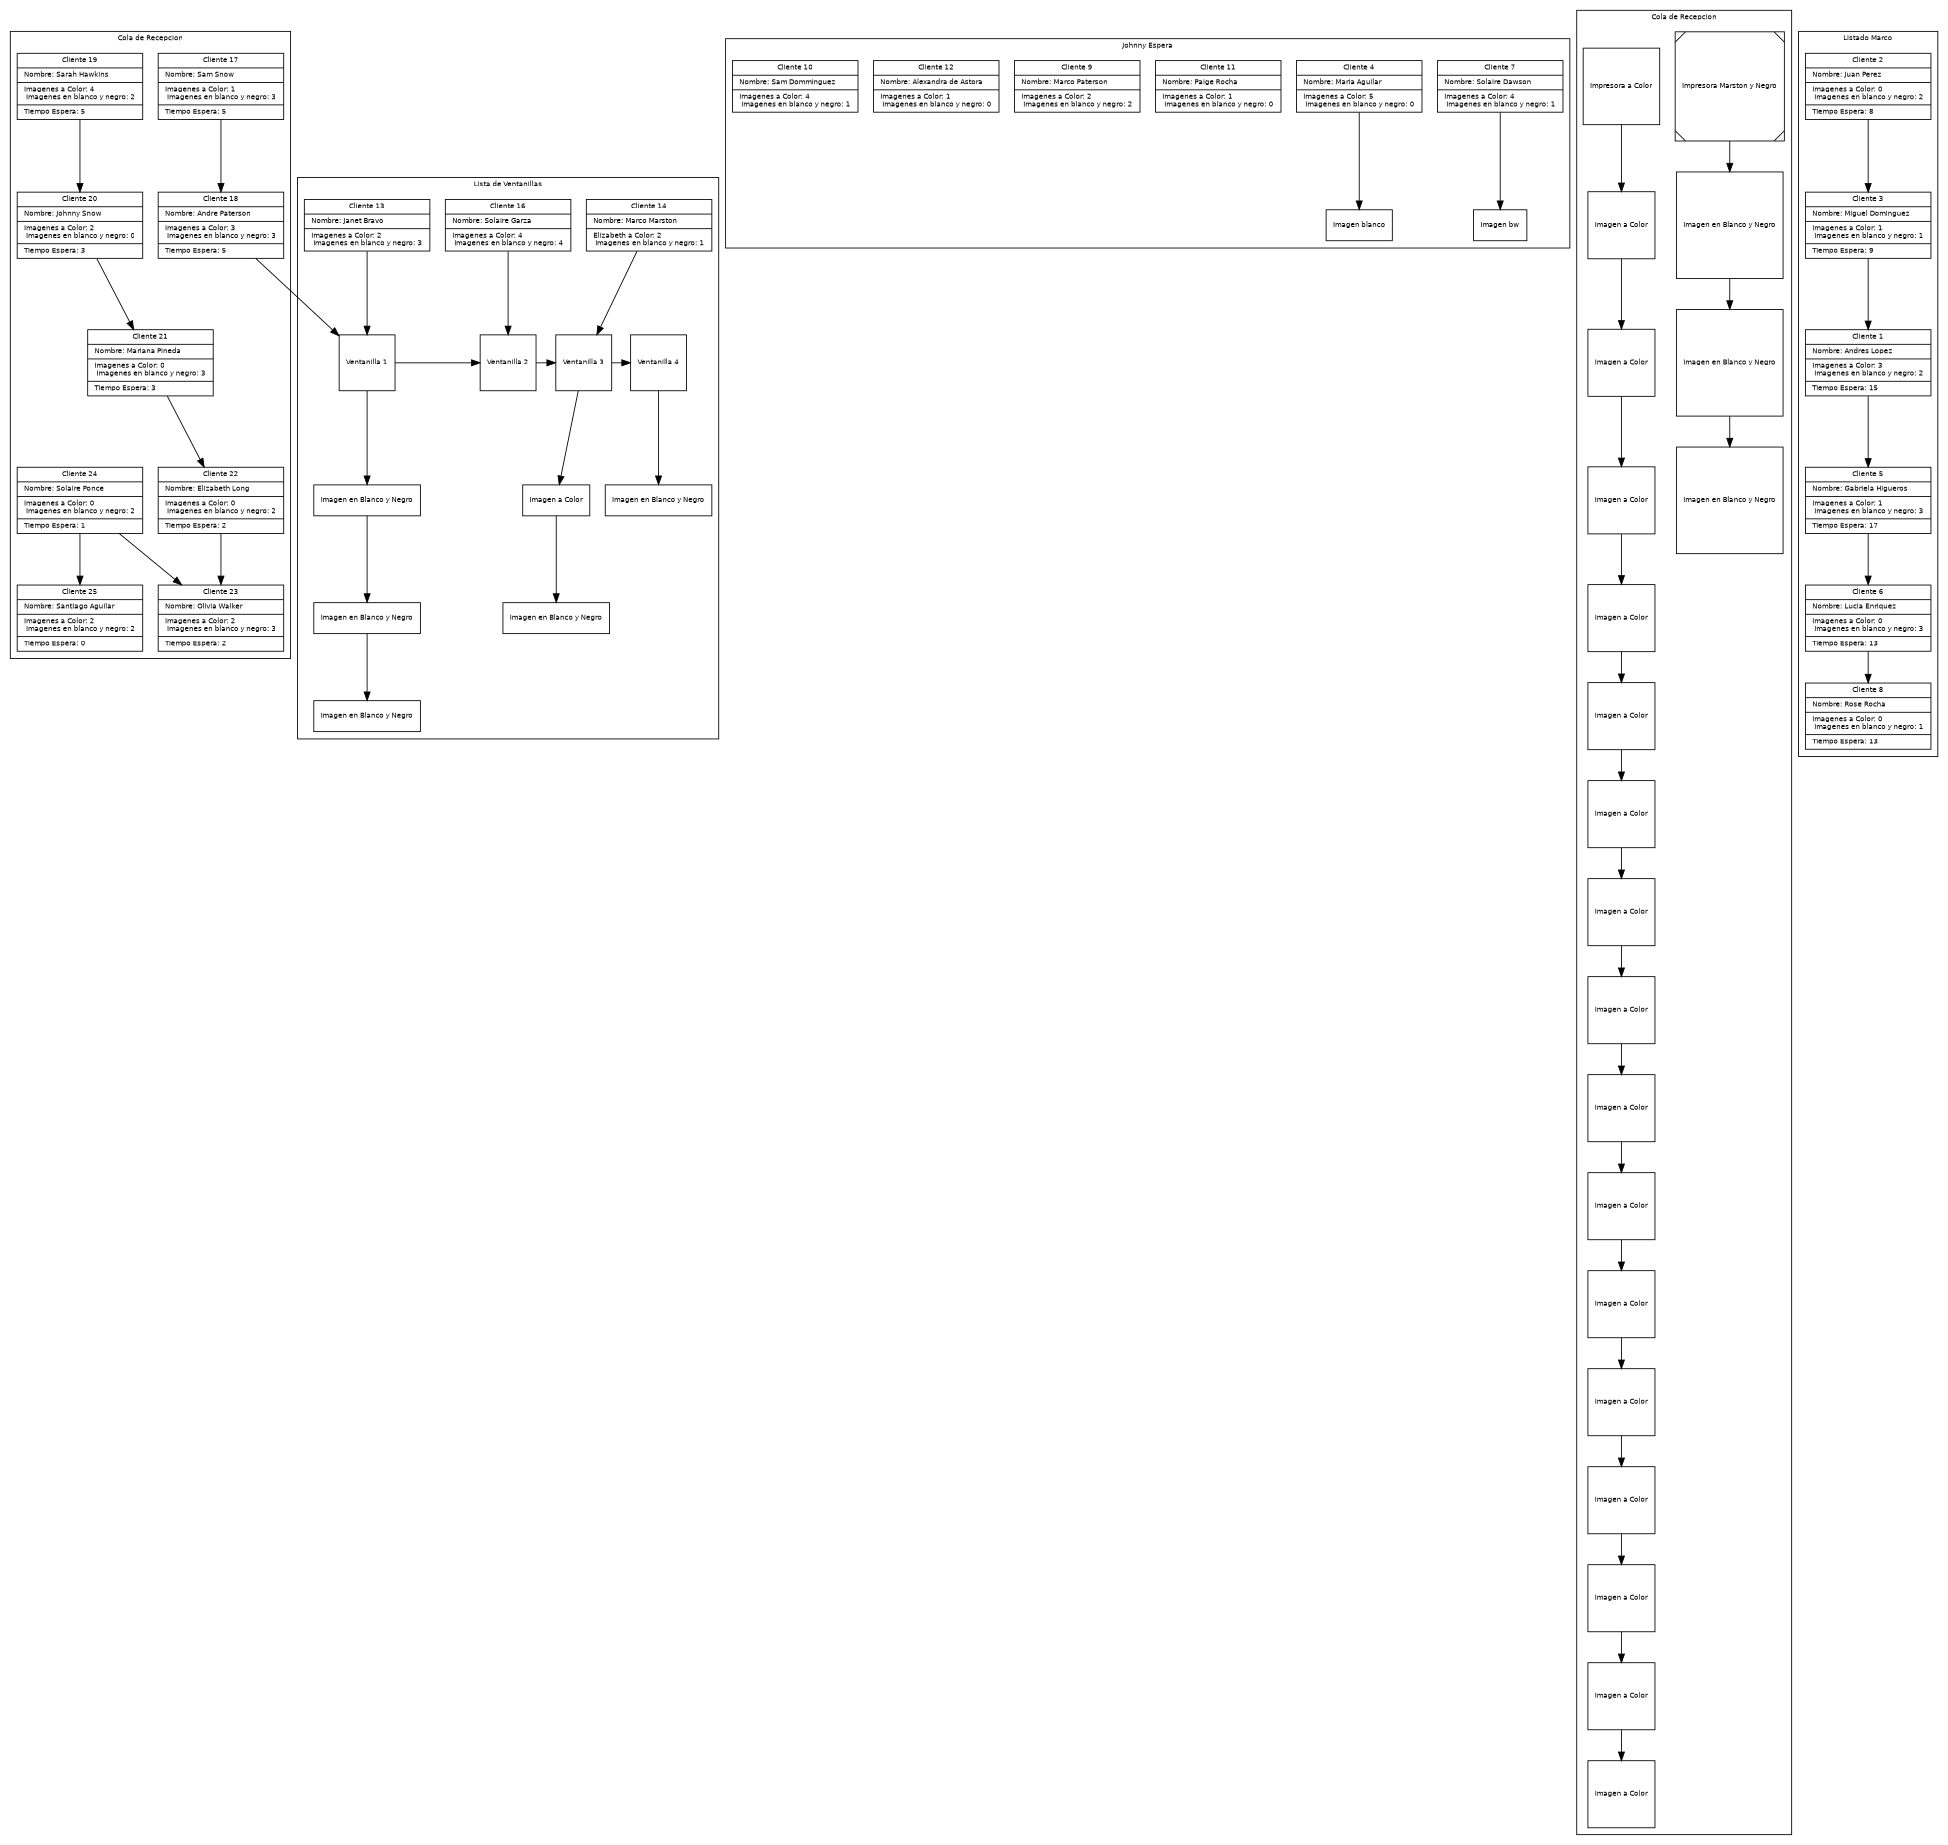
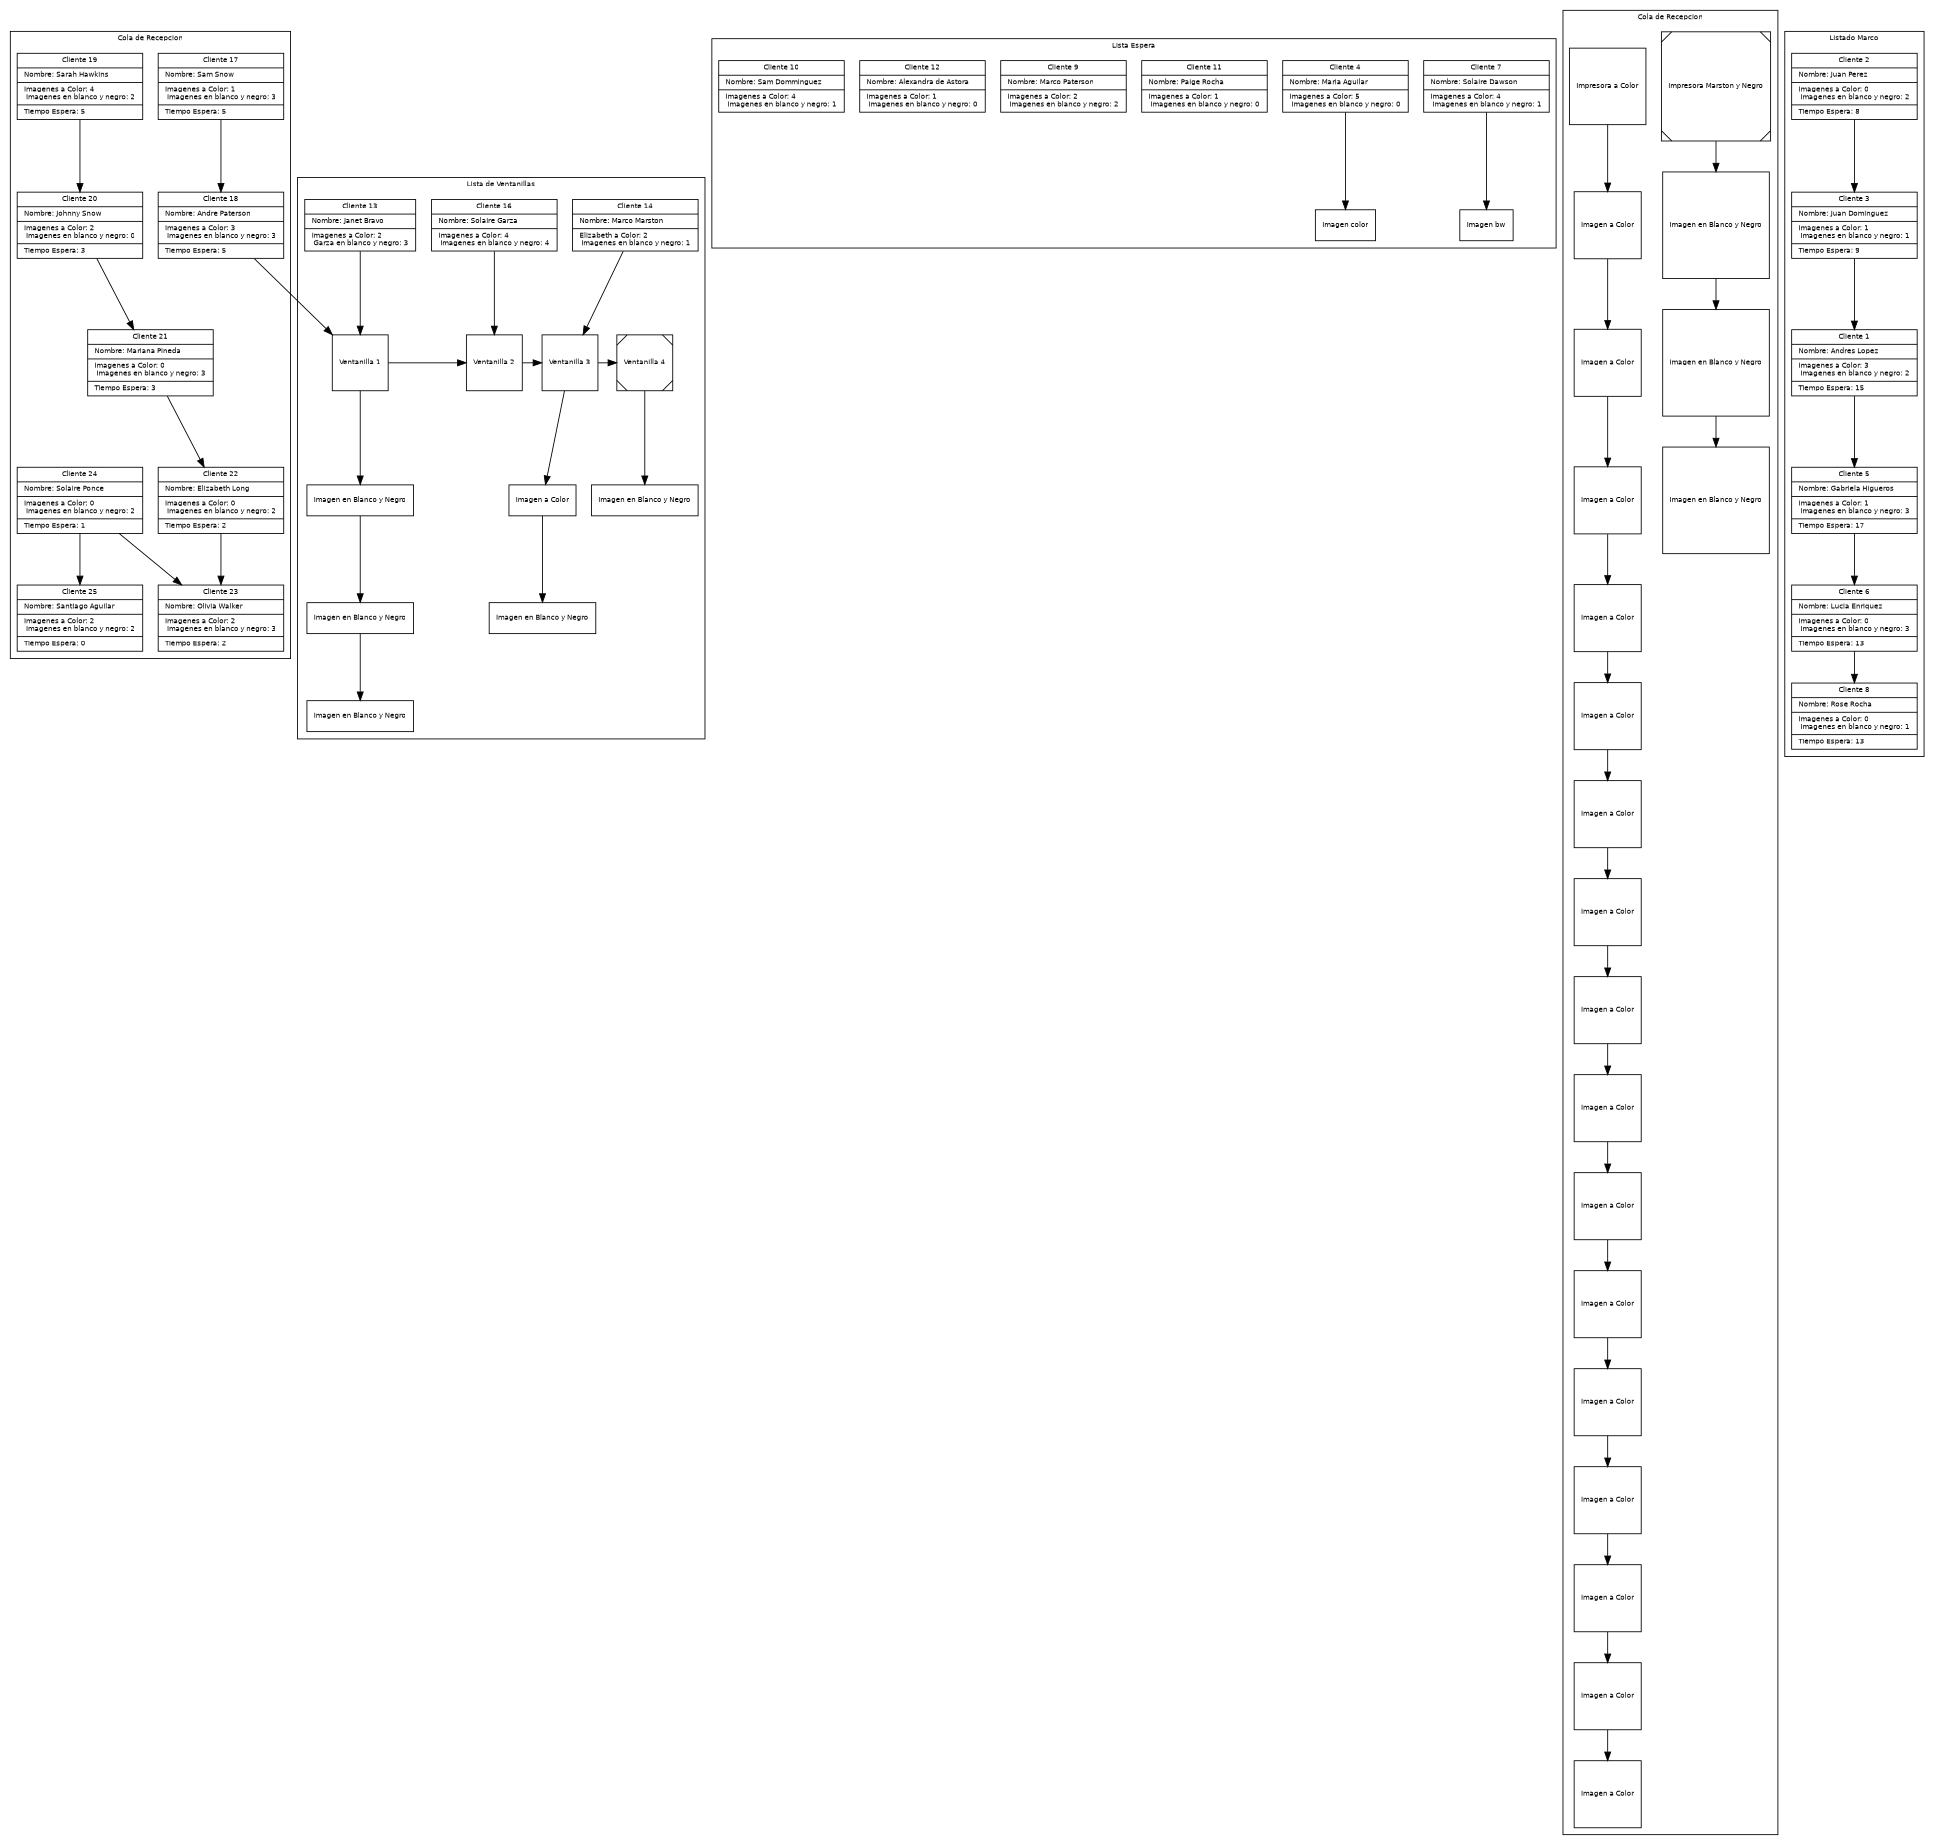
(1148, 46) -> (1134, 46)
(1861, 214) -> (1844, 214)
(1359, 225) -> (1345, 225)
(367, 243) -> (360, 243)
(659, 363) -> (645, 363)
